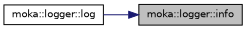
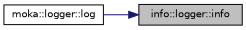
(191, 15) -> (191, 15)
